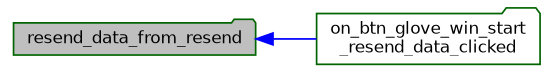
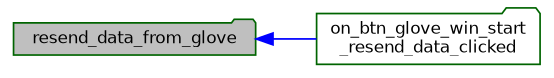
(135, 39) -> (135, 39)
